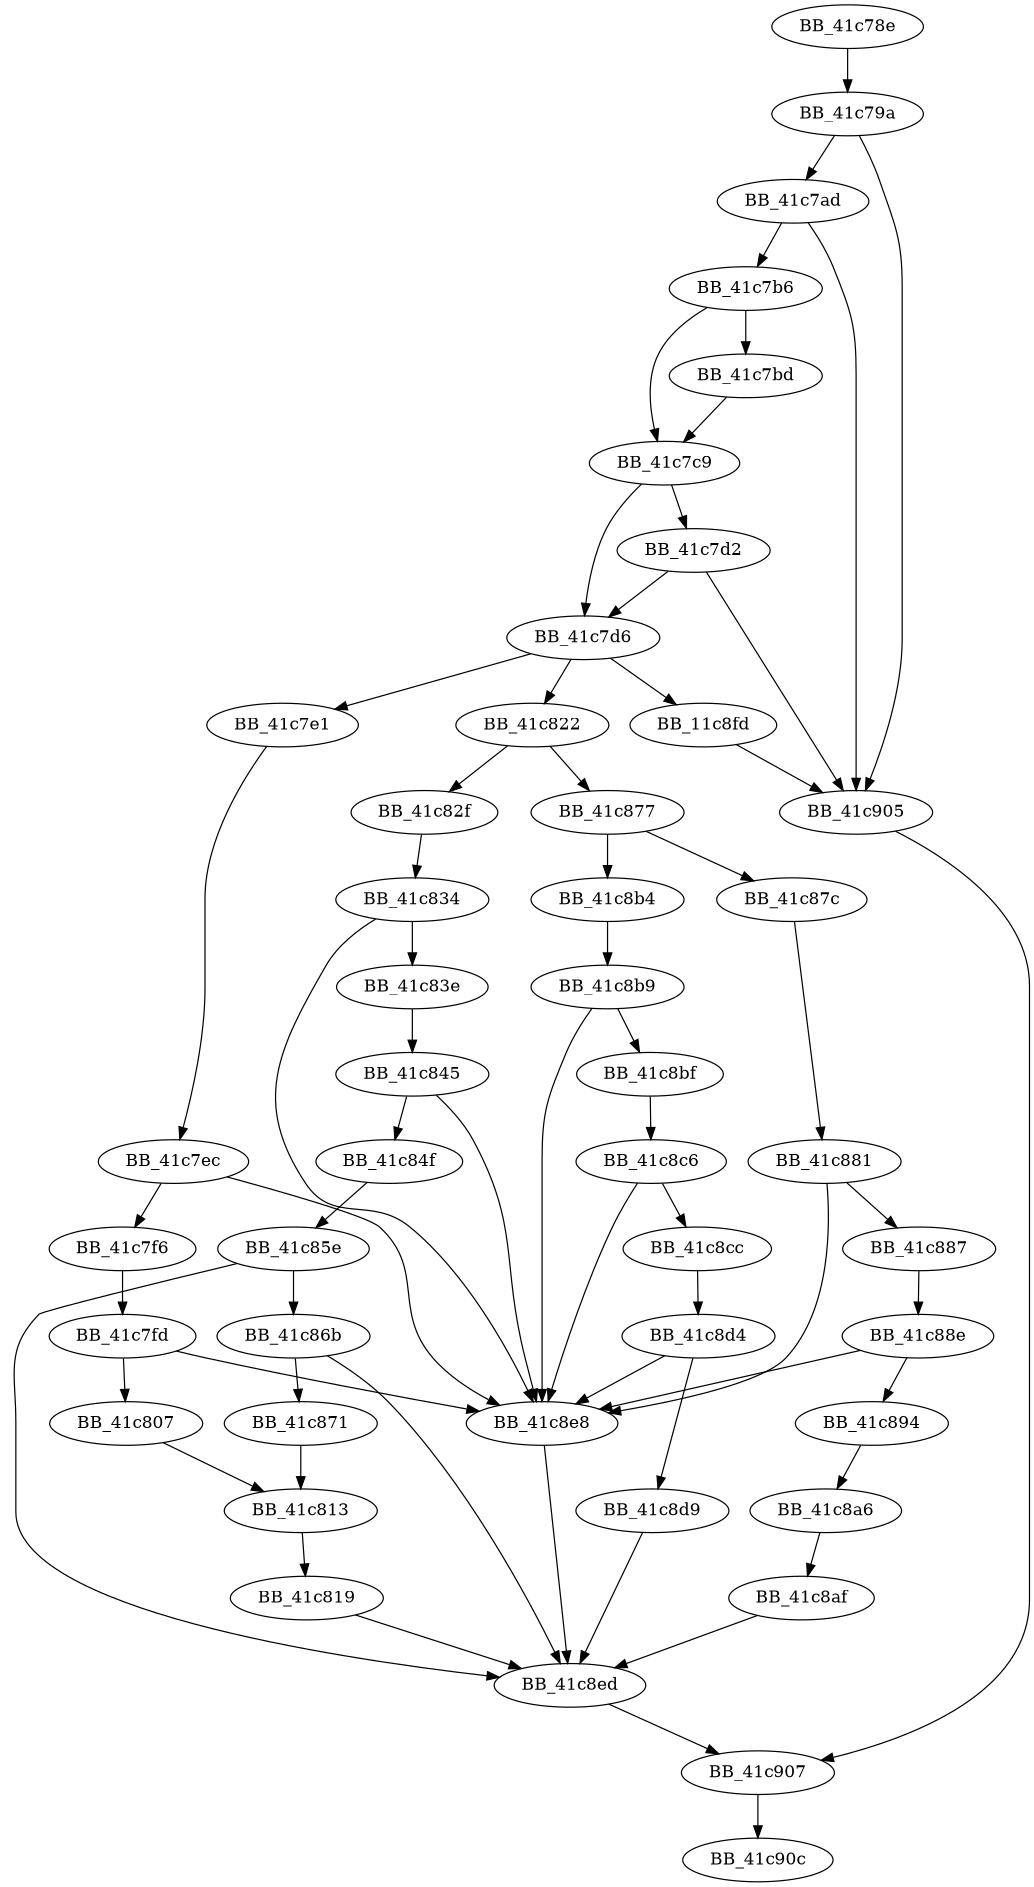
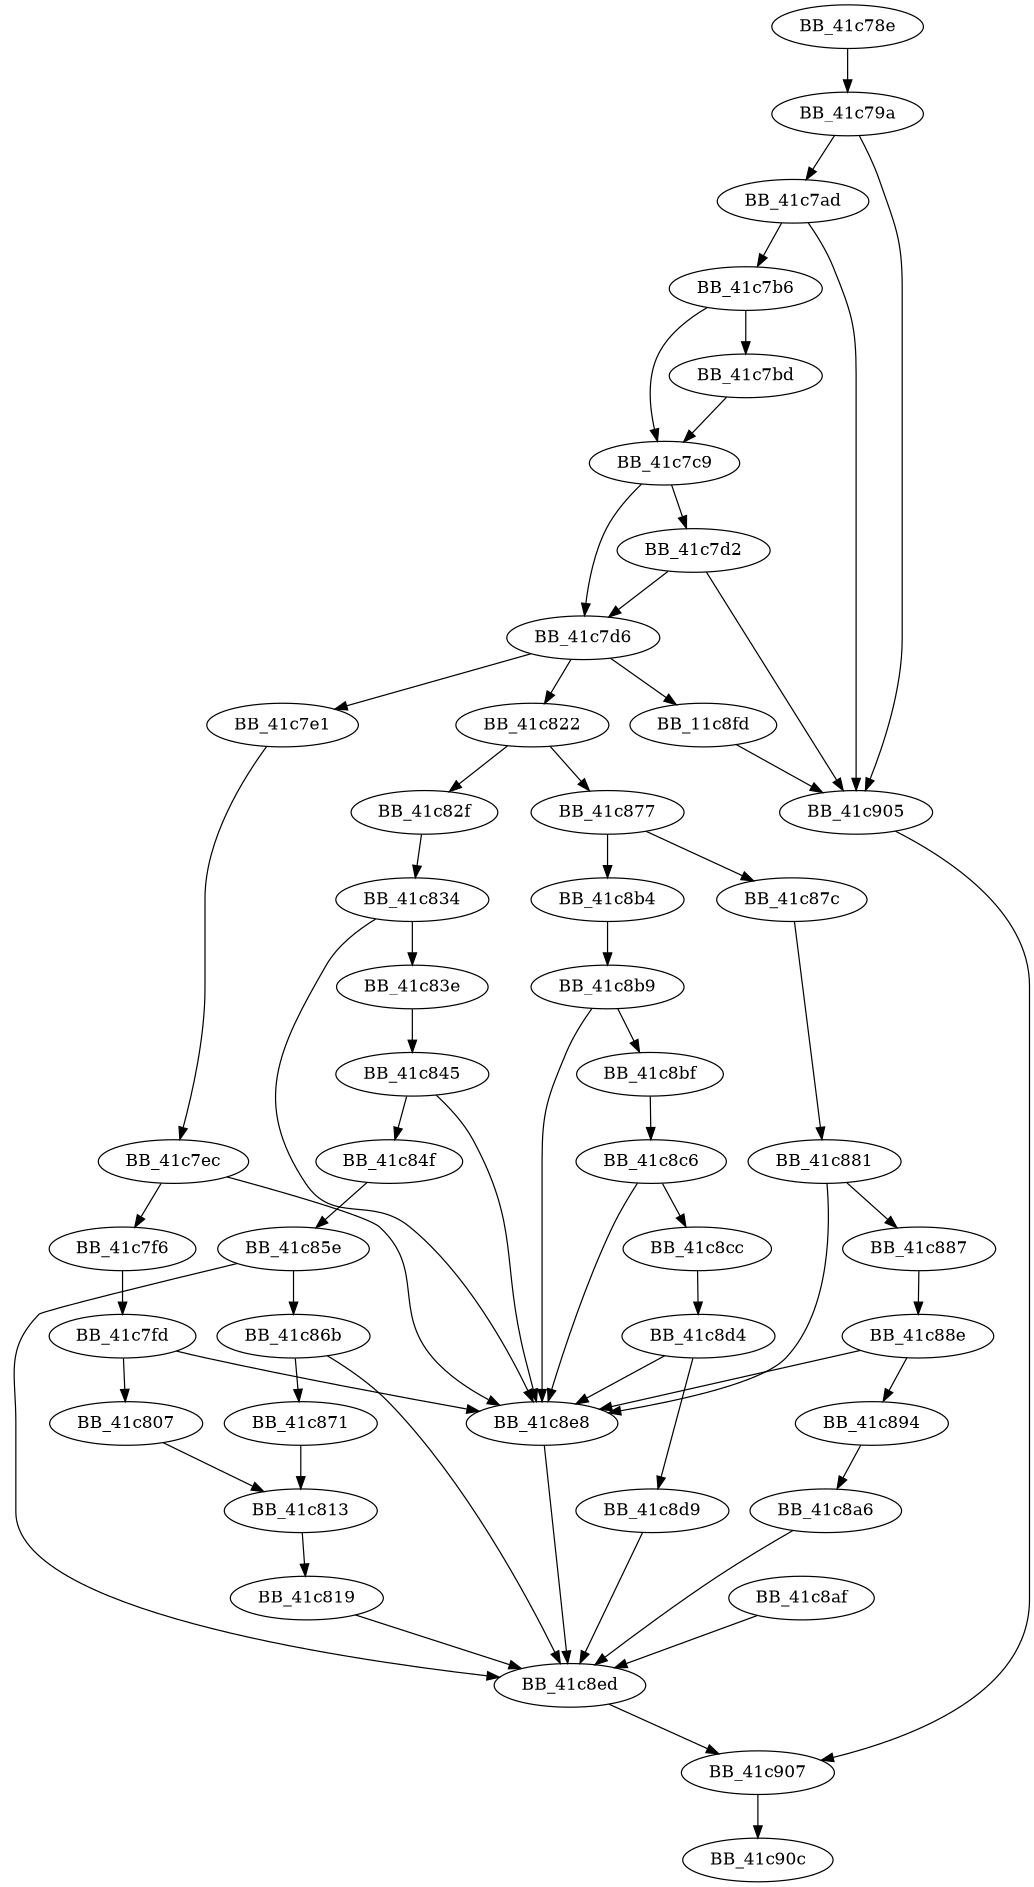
(815, 1549) -> (697, 1591)
